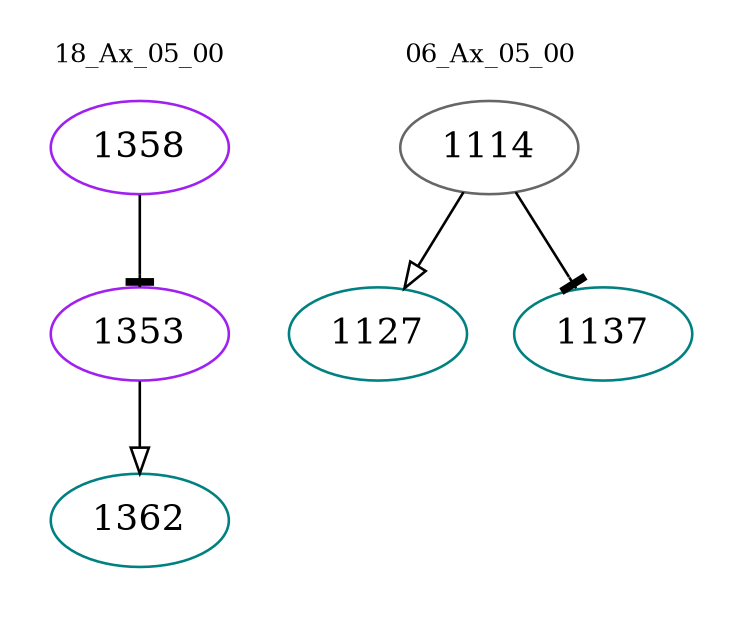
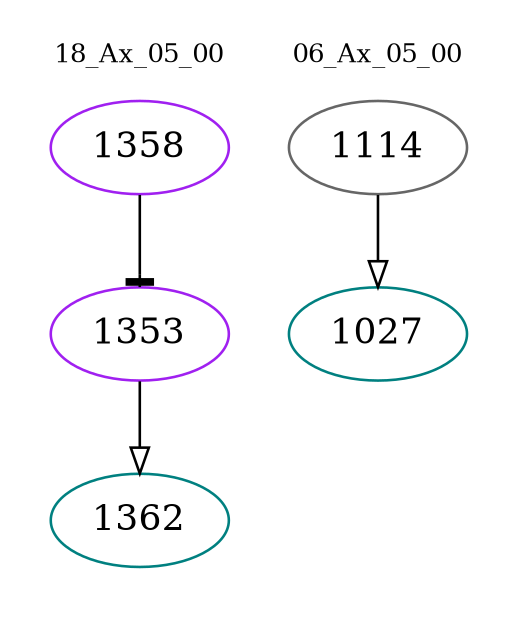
(378, 334) -> (378, 334)
(603, 334) -> none
